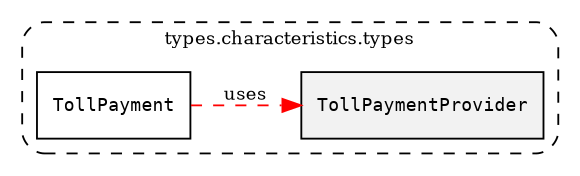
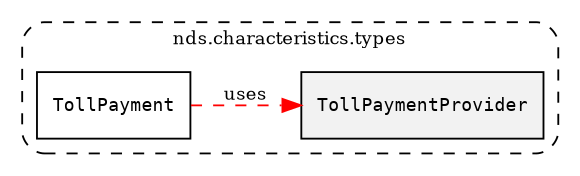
(290, 40) -> (290, 40)
